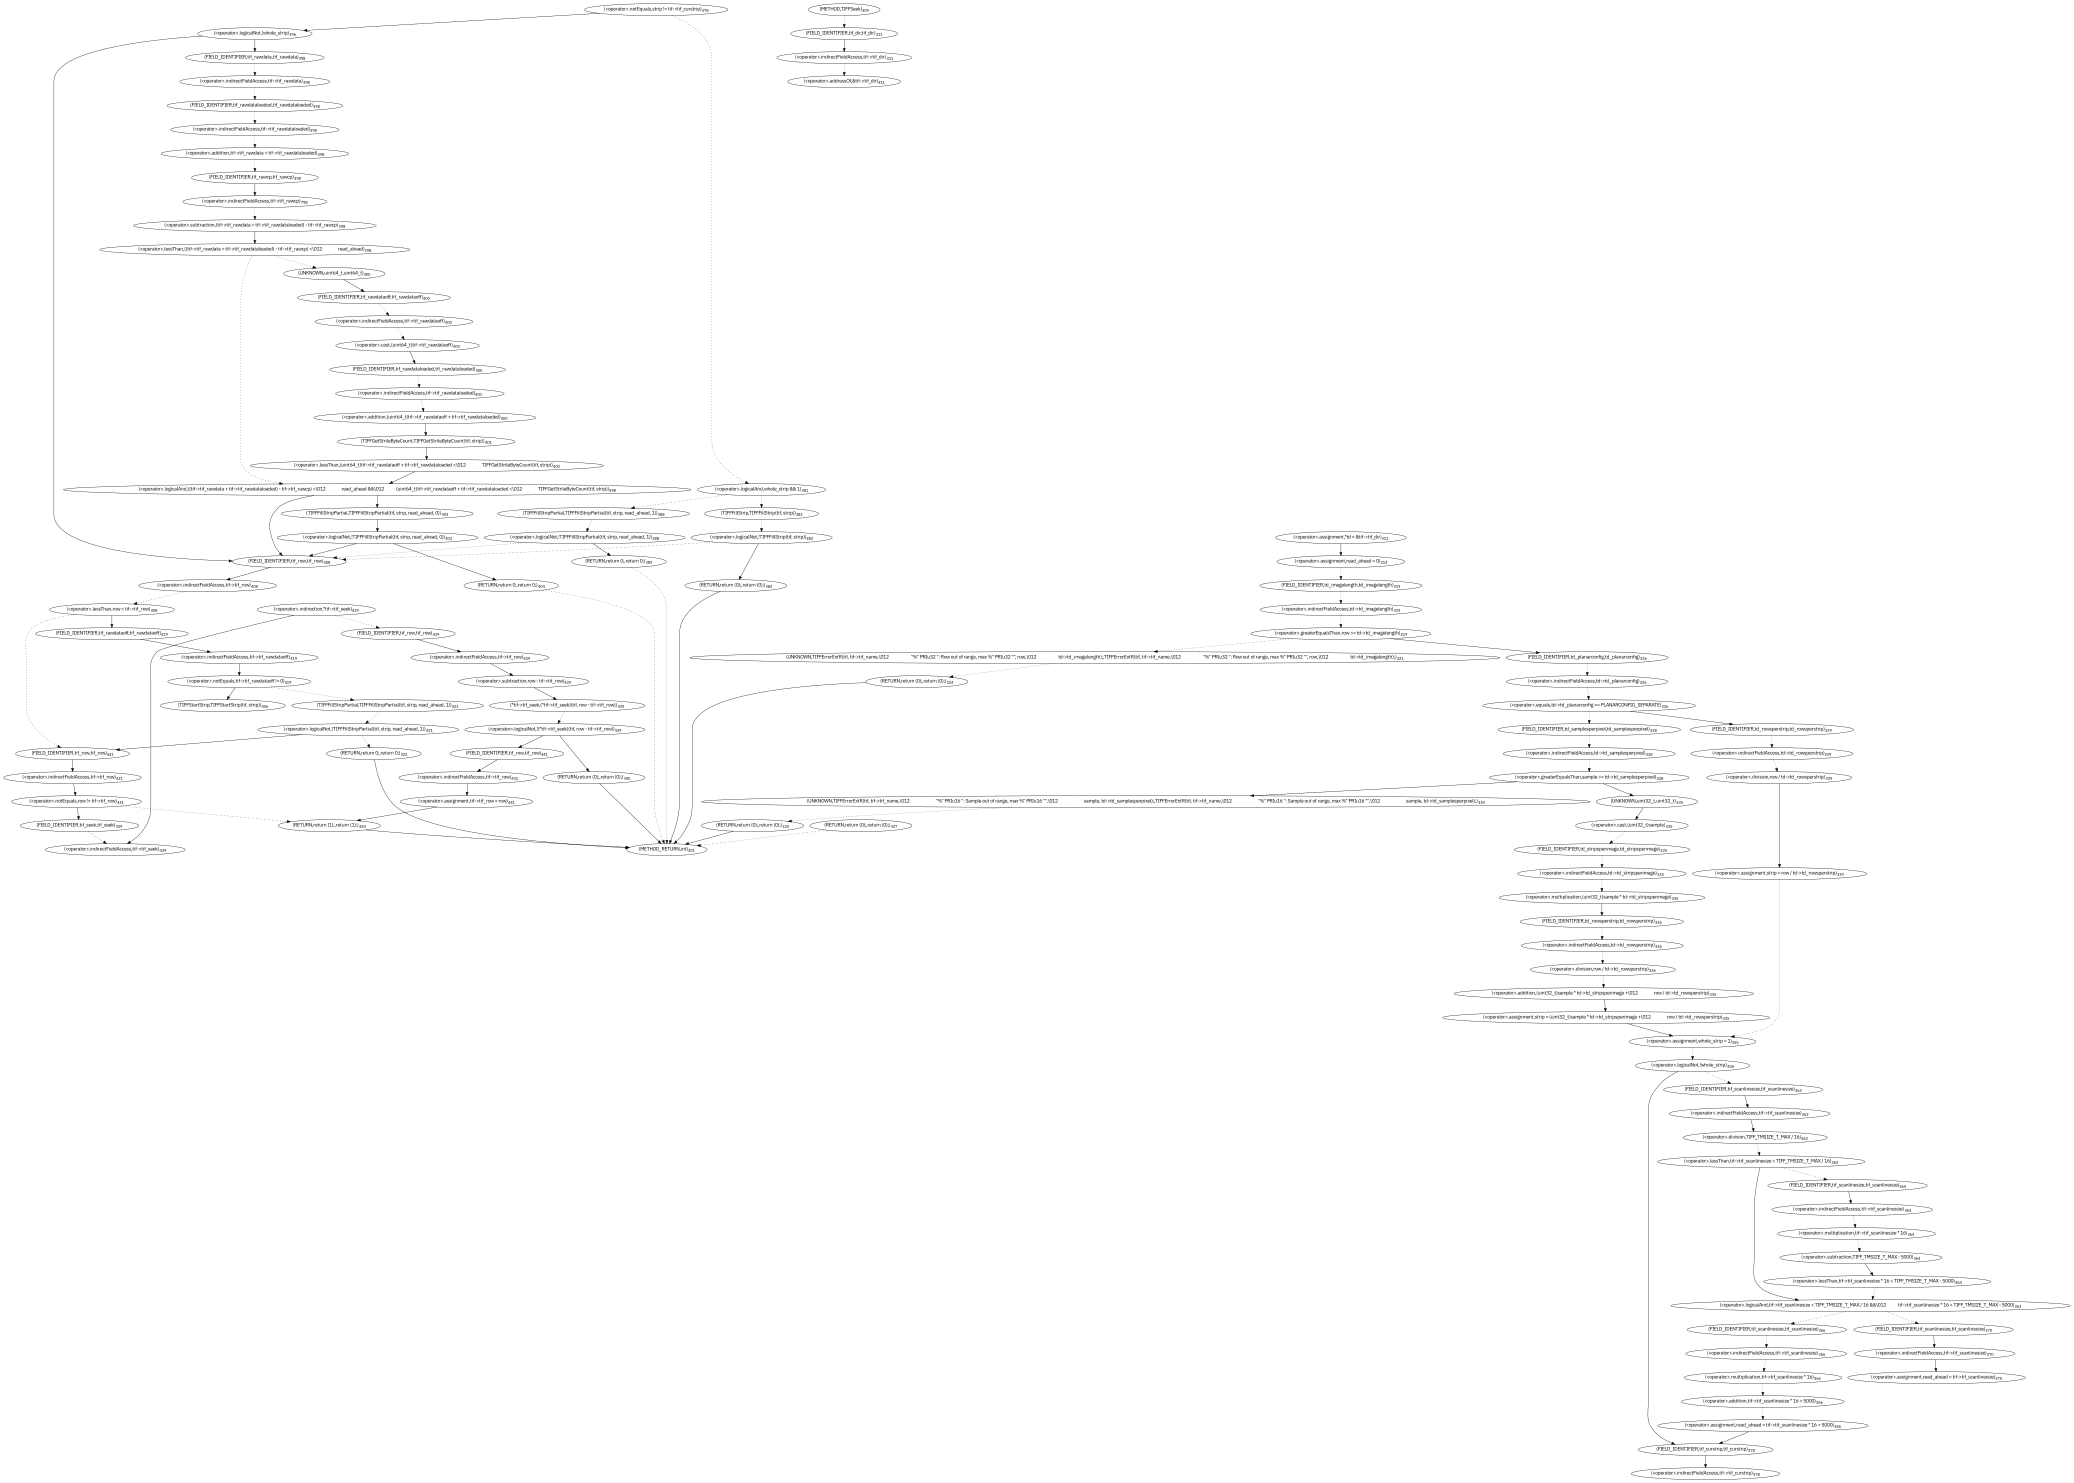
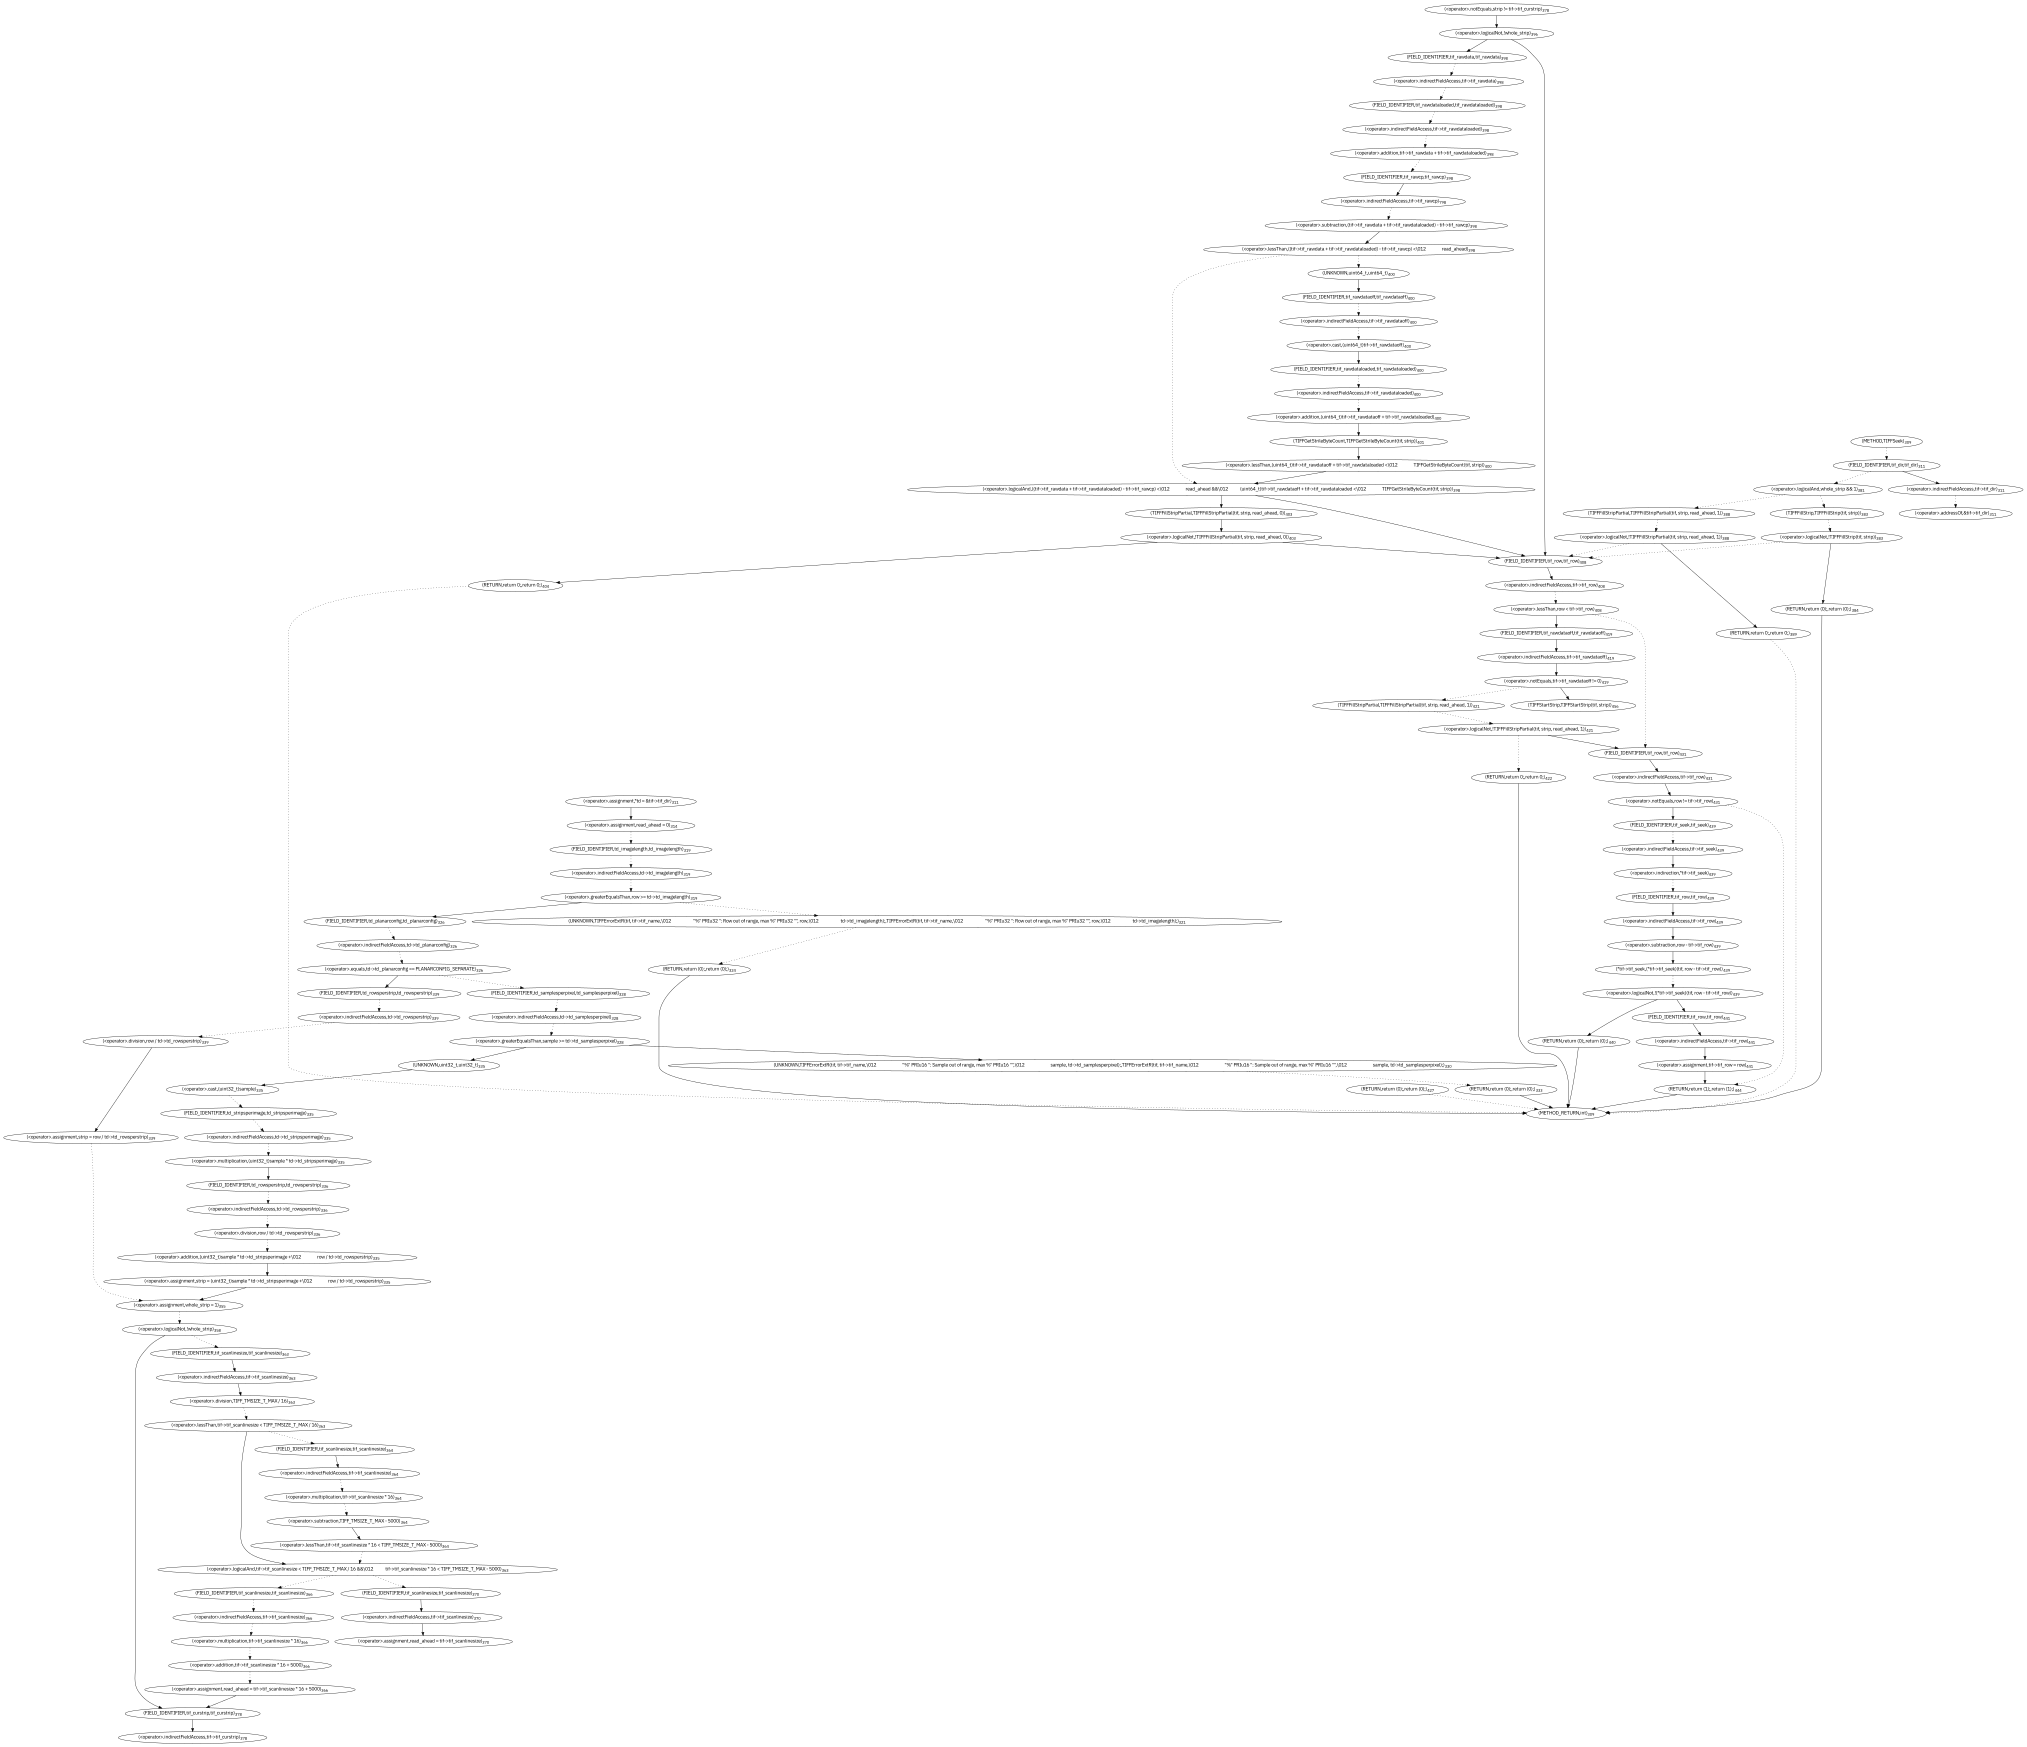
(712, 247) -> (1854, 477)
(151, 679) -> (1673, 860)
(692, 849) -> (1591, 1113)
